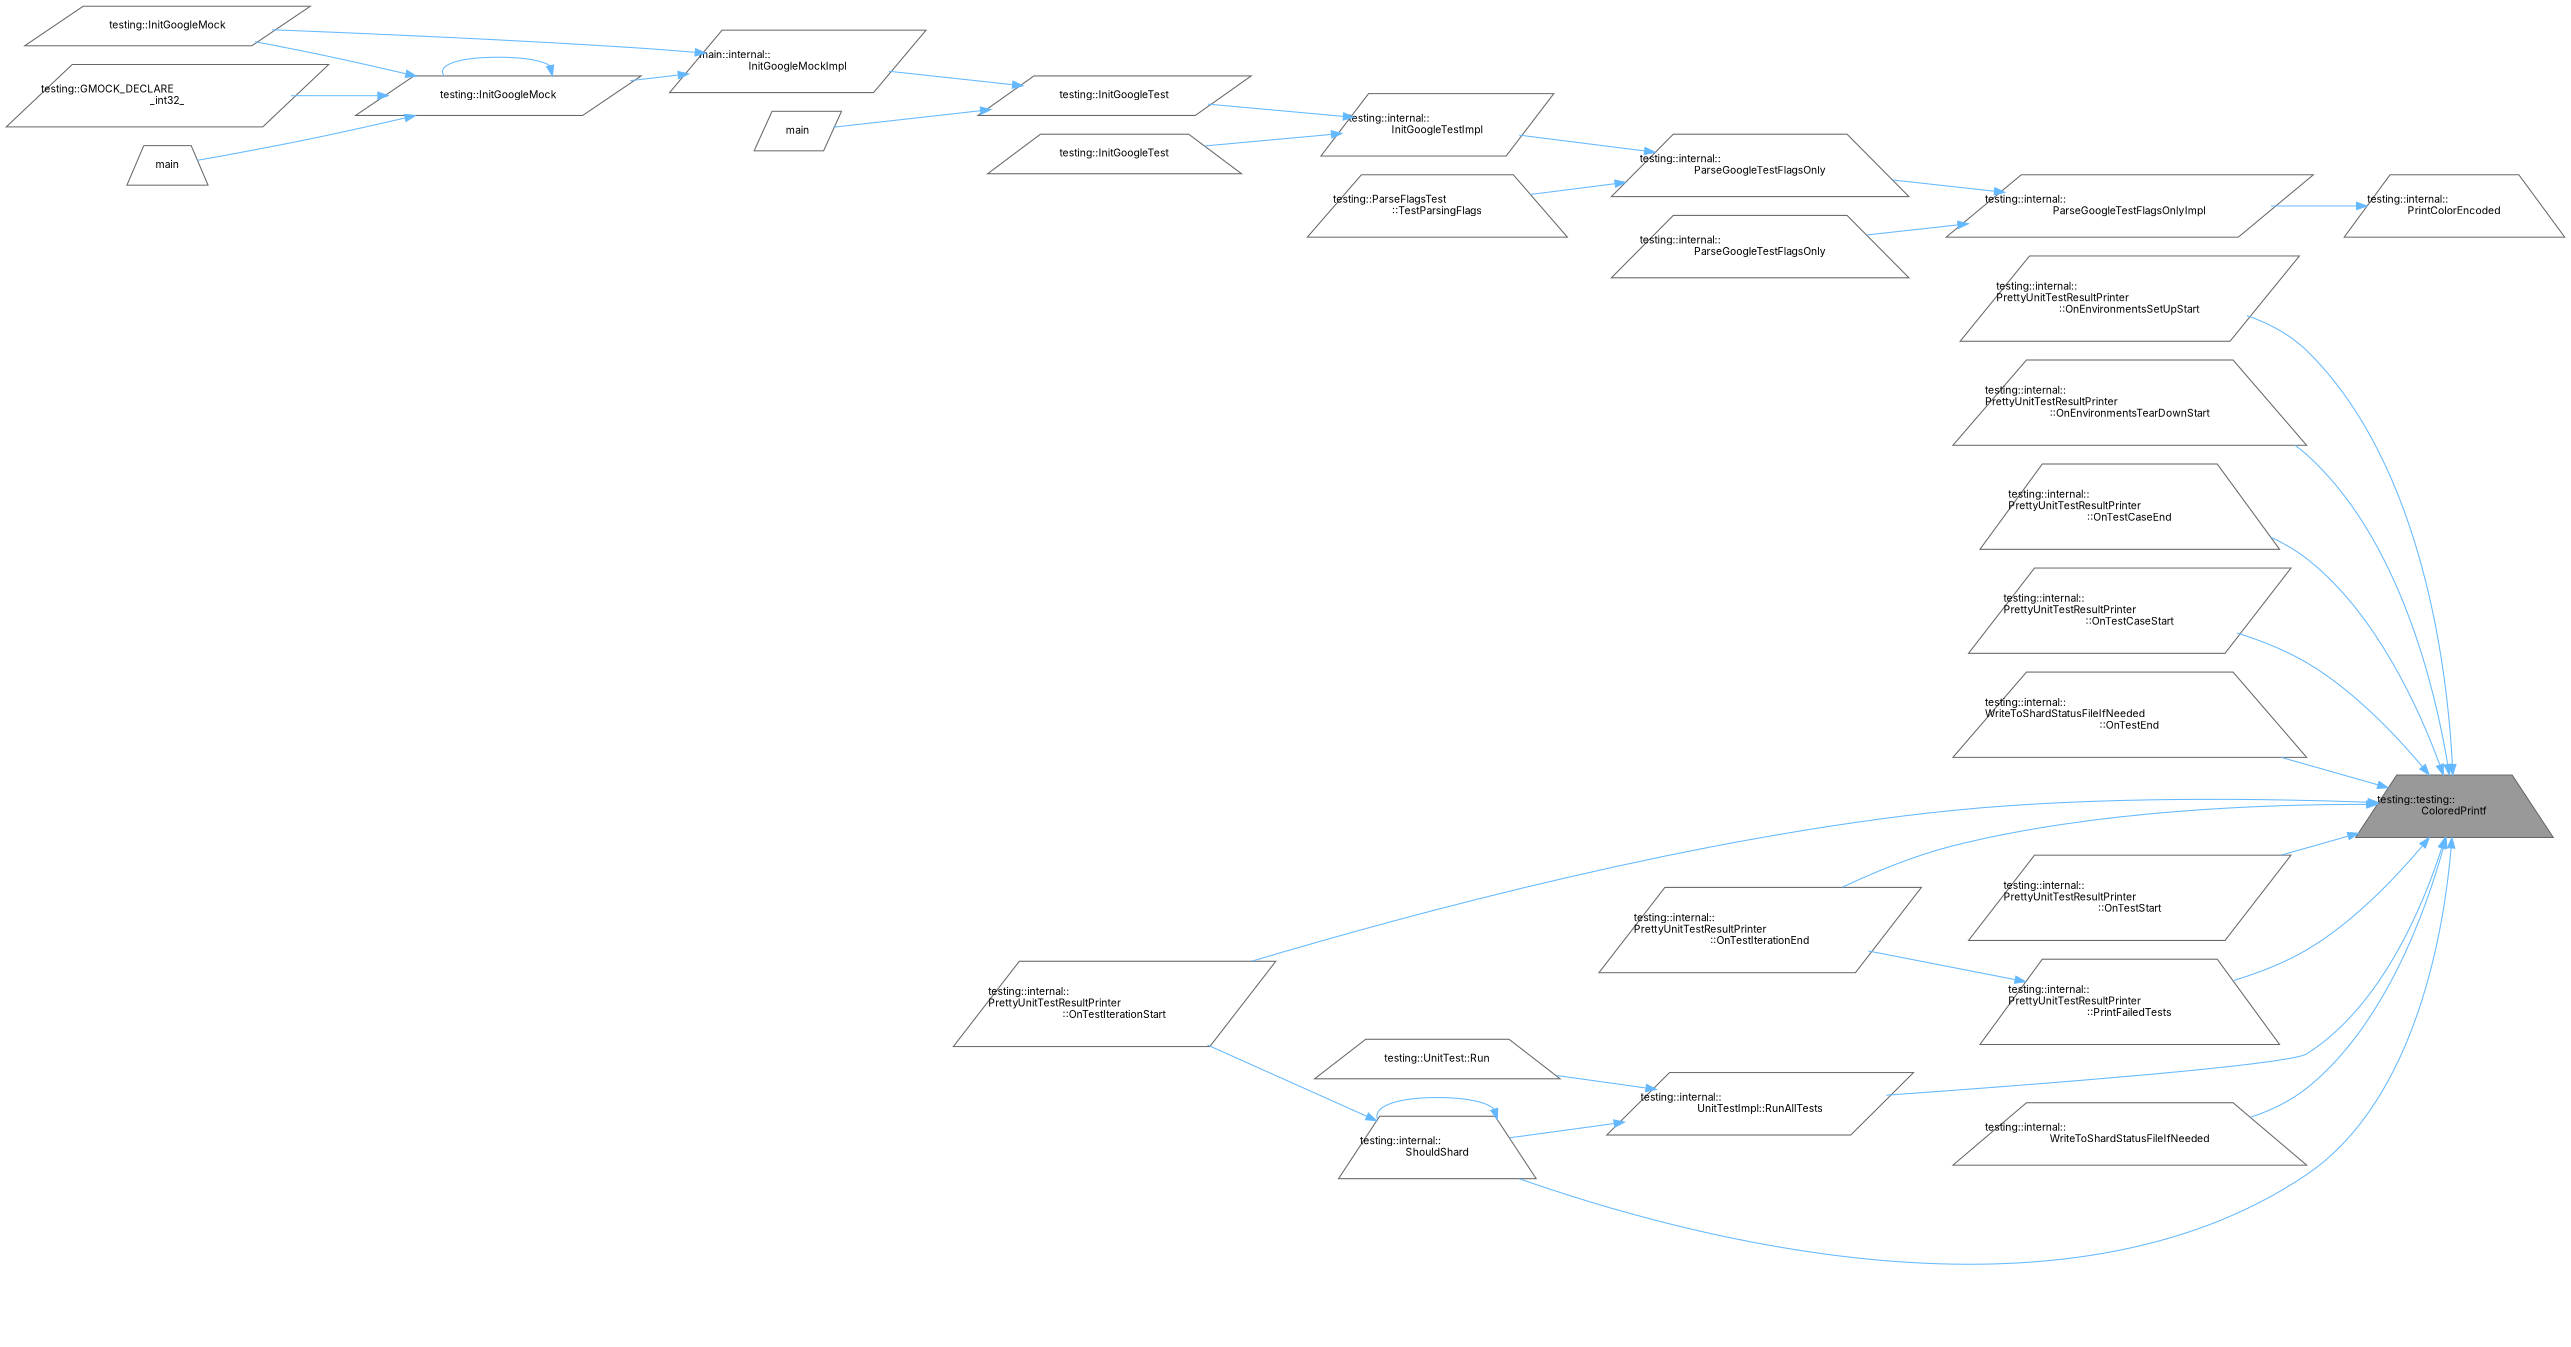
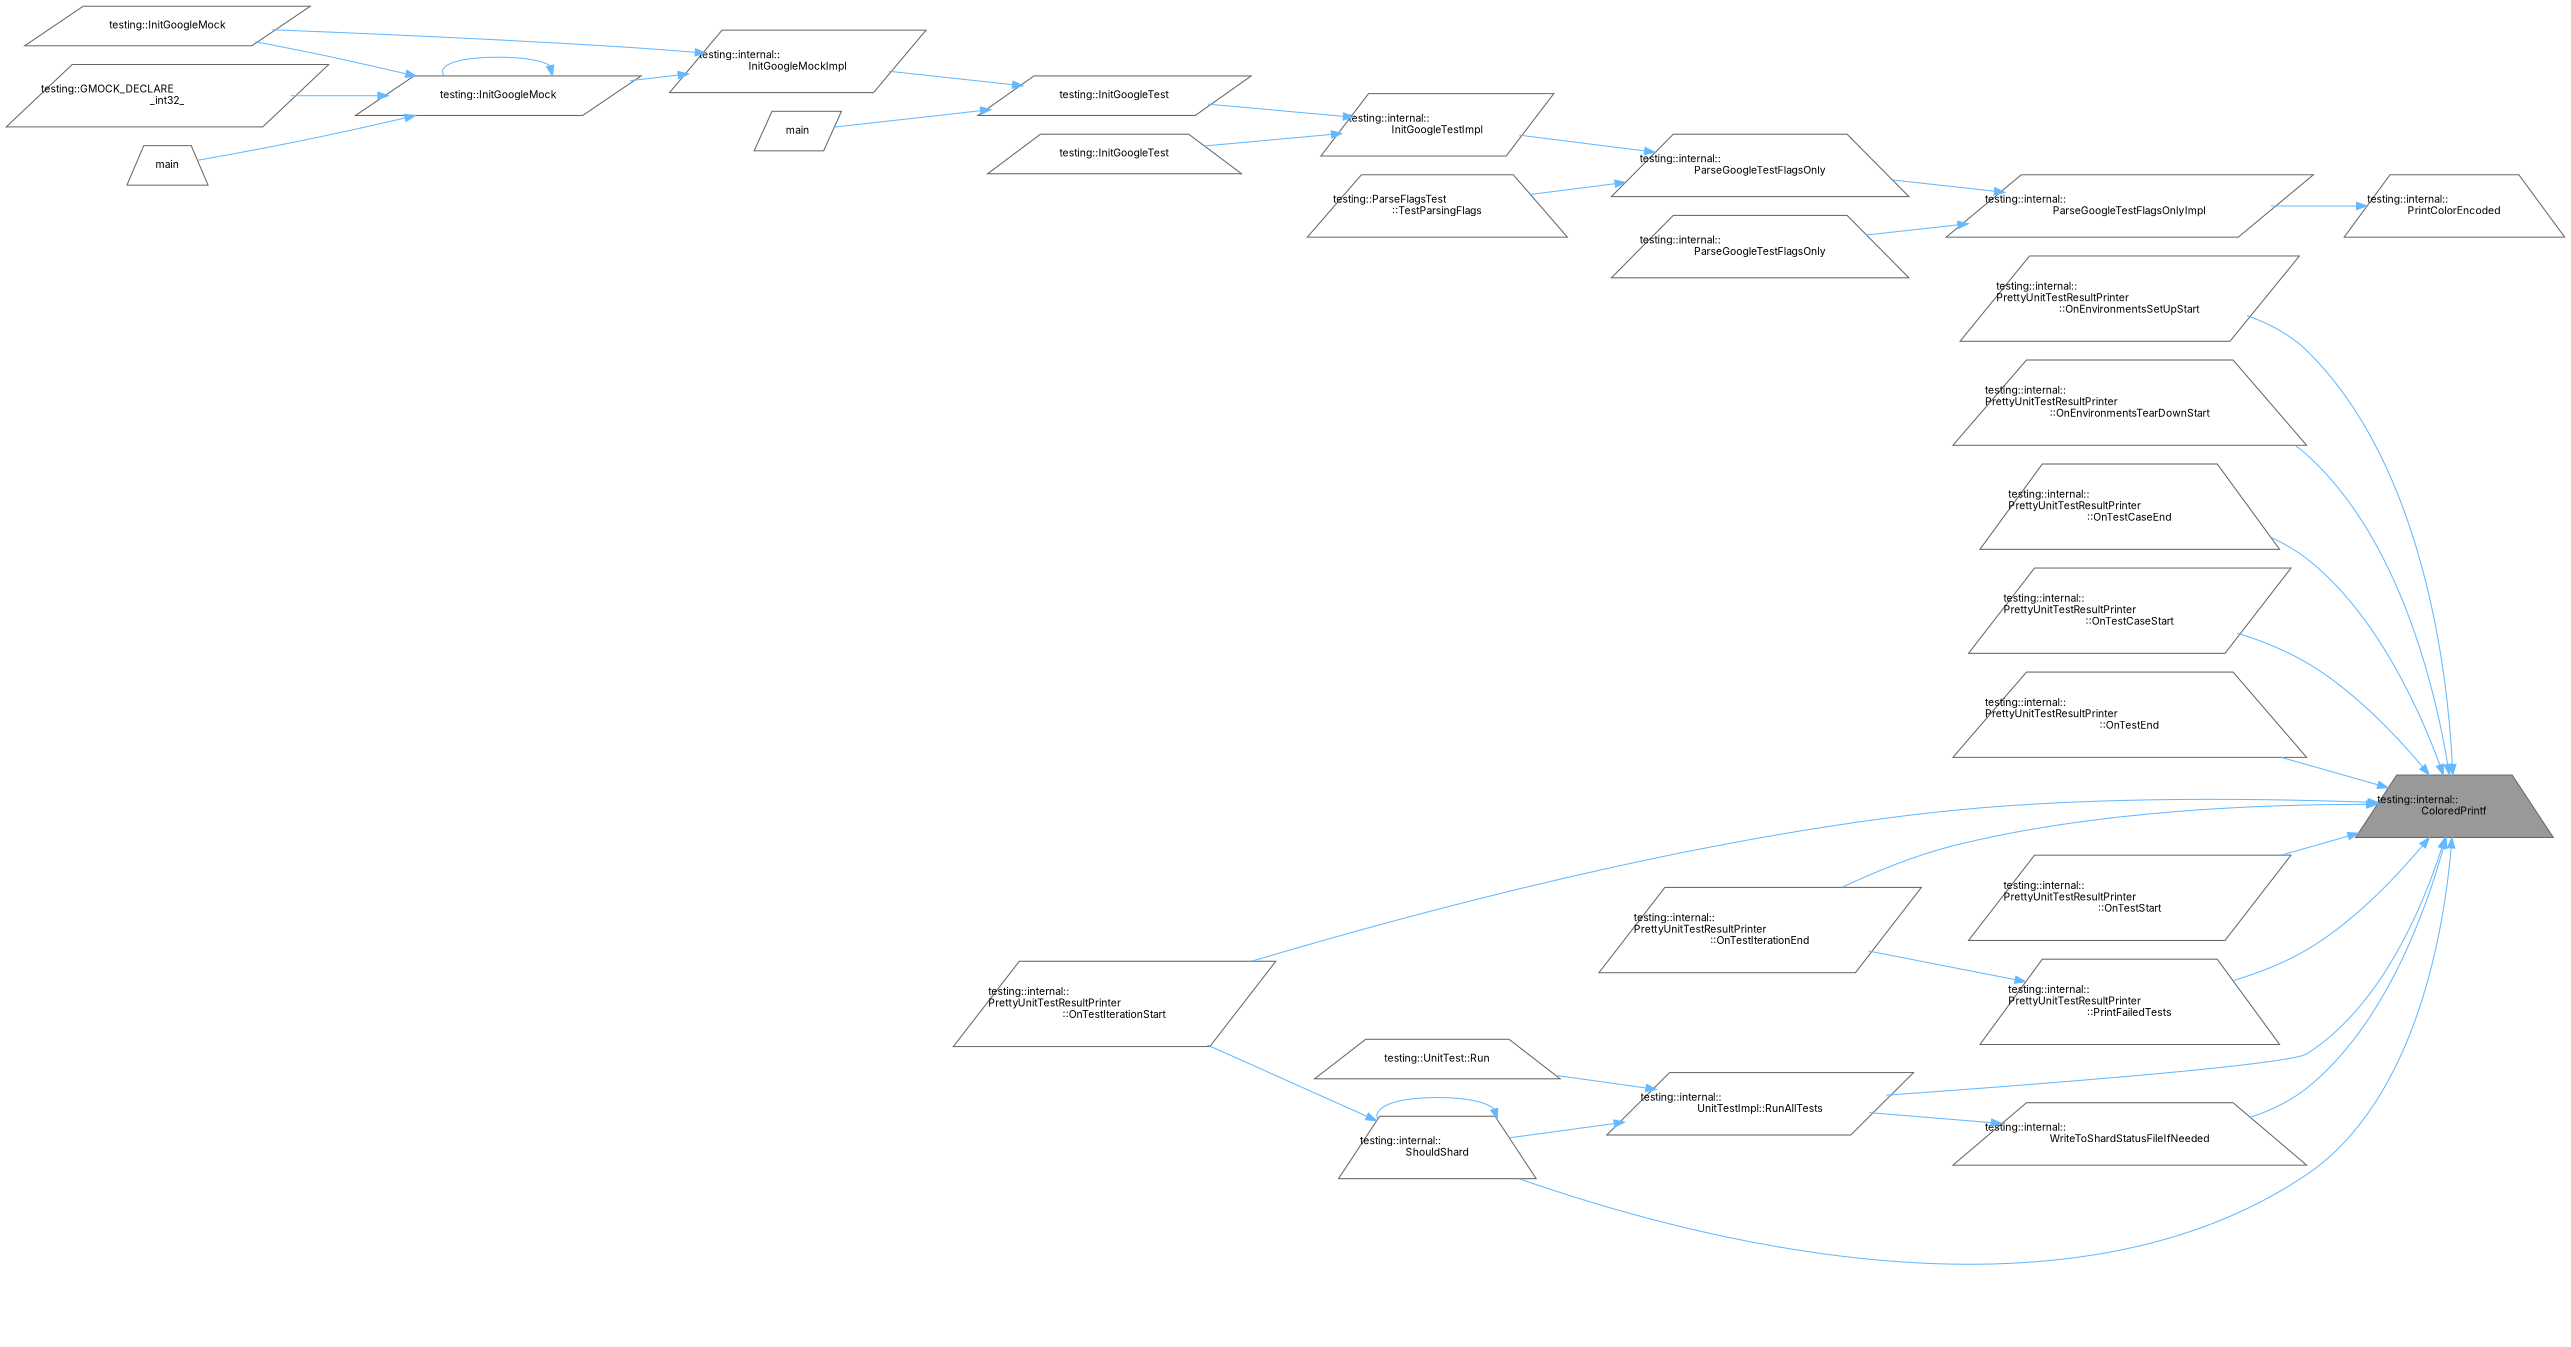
(798, 61) -> (798, 61)
(2130, 715) -> (2130, 715)
(2454, 806) -> (2454, 806)
none -> (1930, 1118)
